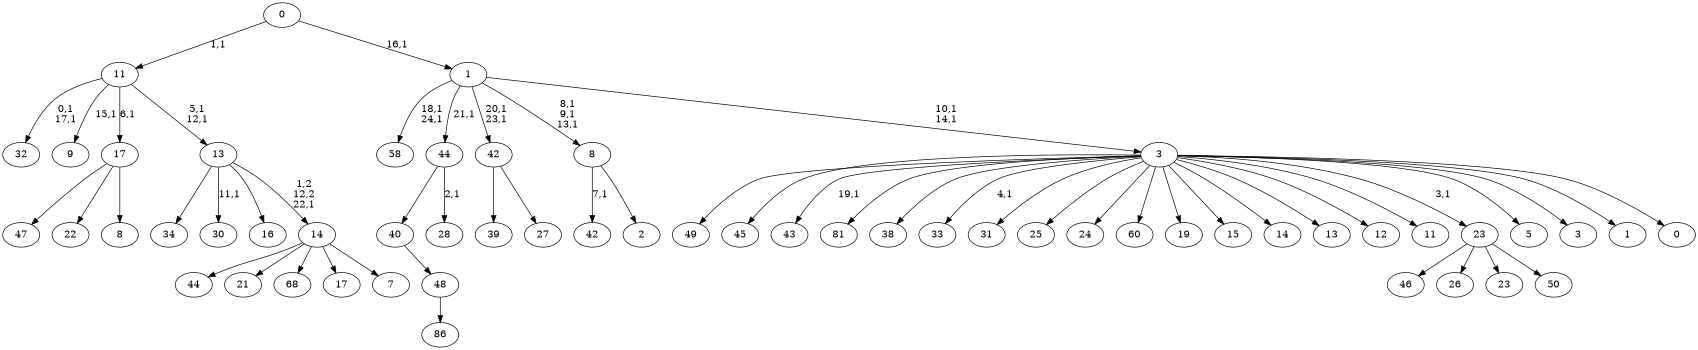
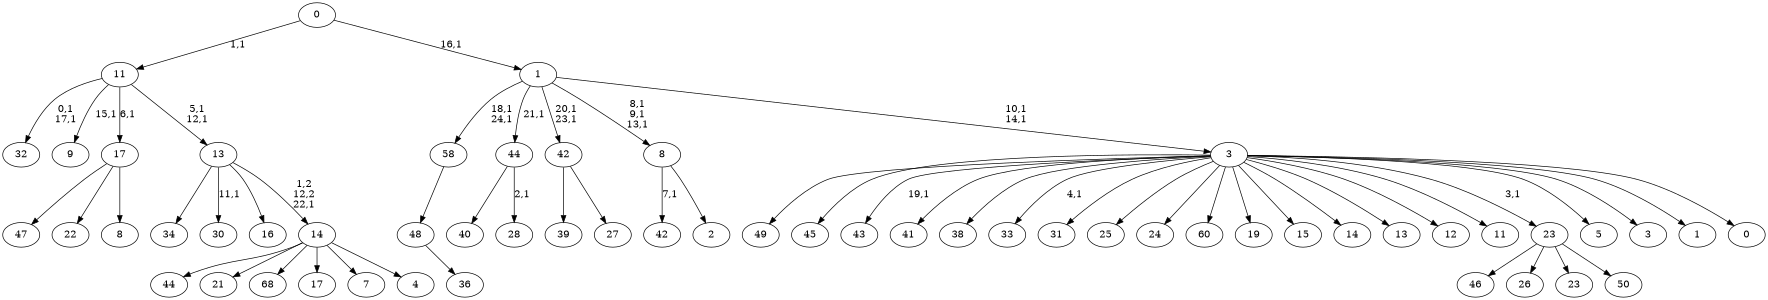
(839, 235) -> (909, 235)
(415, 257) -> (433, 192)
none -> (416, 285)
(440, 335) -> (465, 285)
